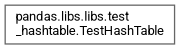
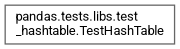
(90, 25) -> (90, 25)
